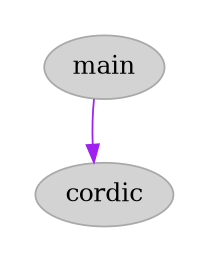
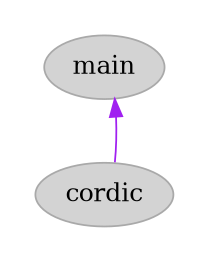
(93, 122) -> (116, 140)
